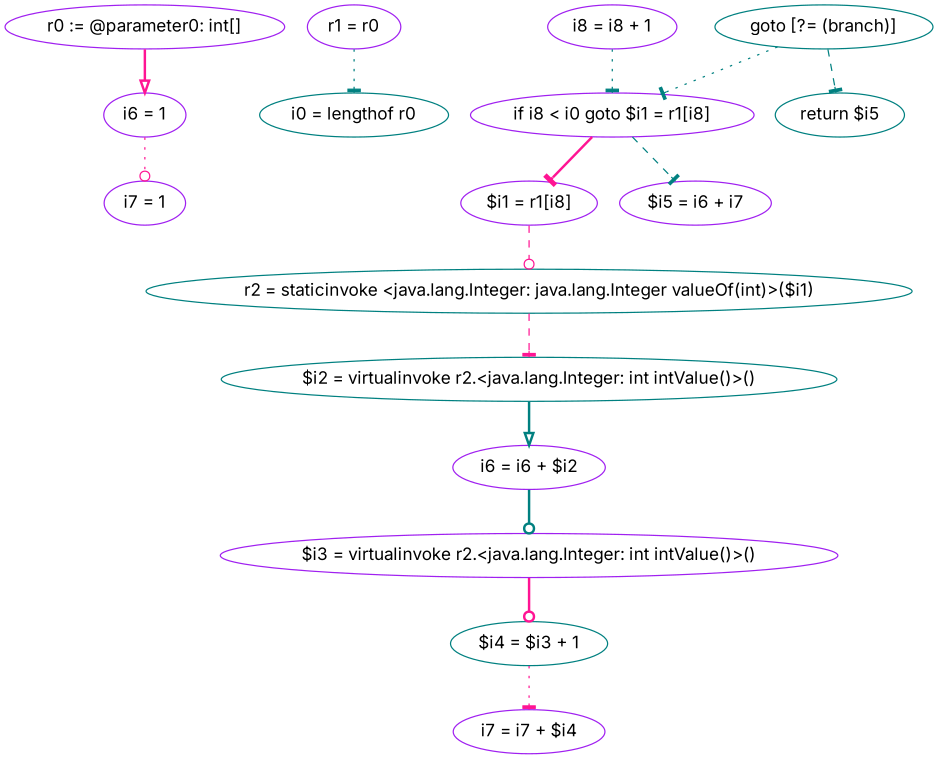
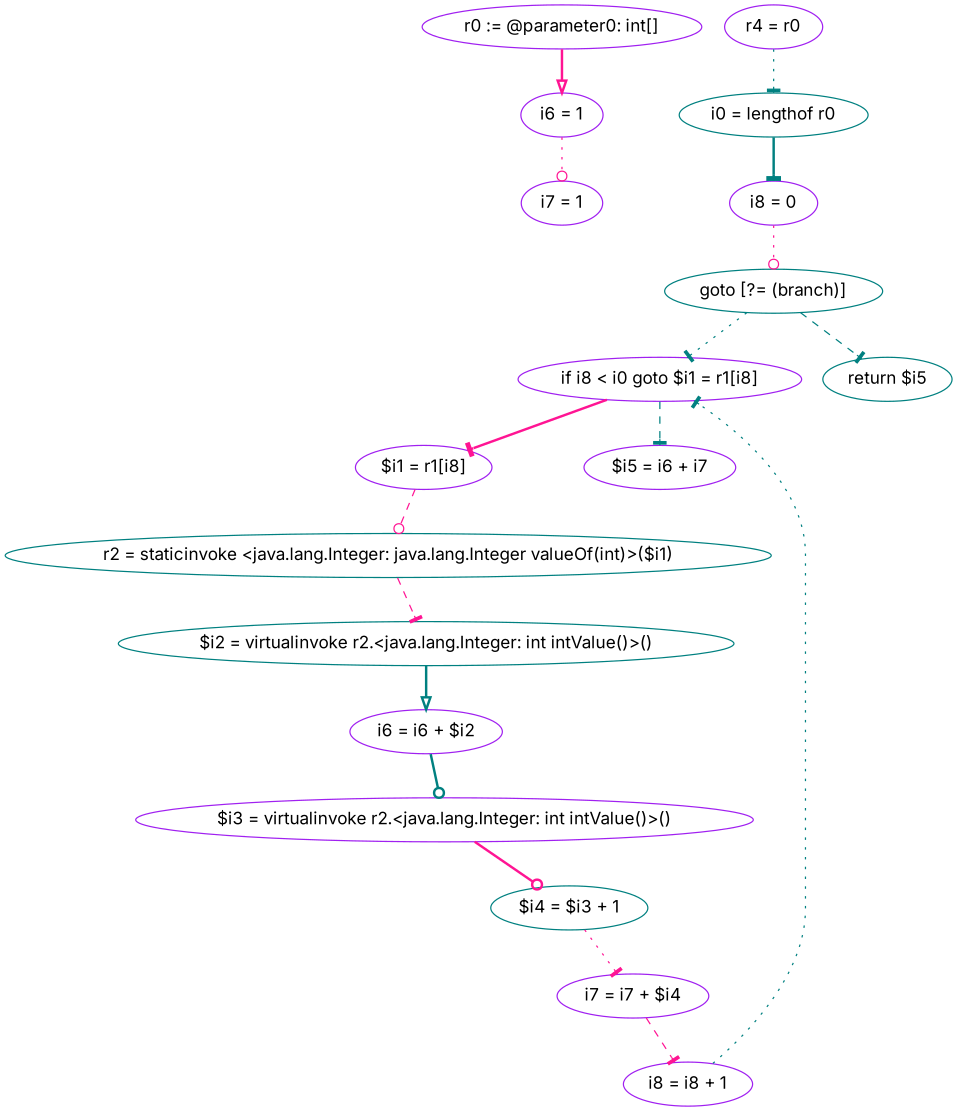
(354, 27) -> (774, 27)
none -> (774, 203)
none -> (659, 1038)
